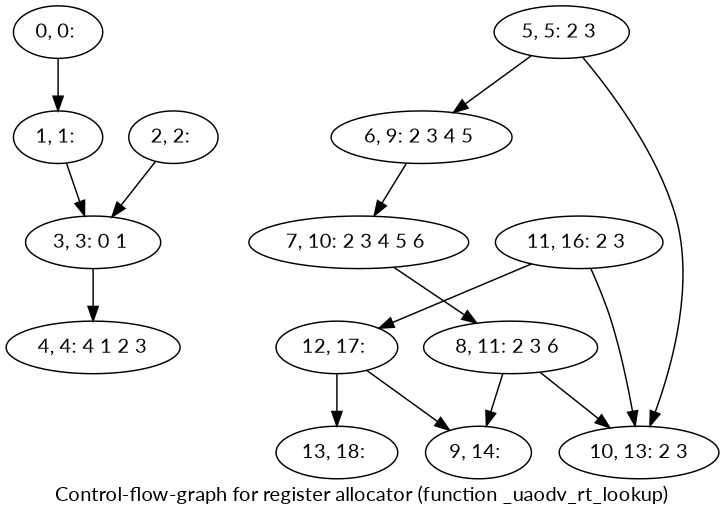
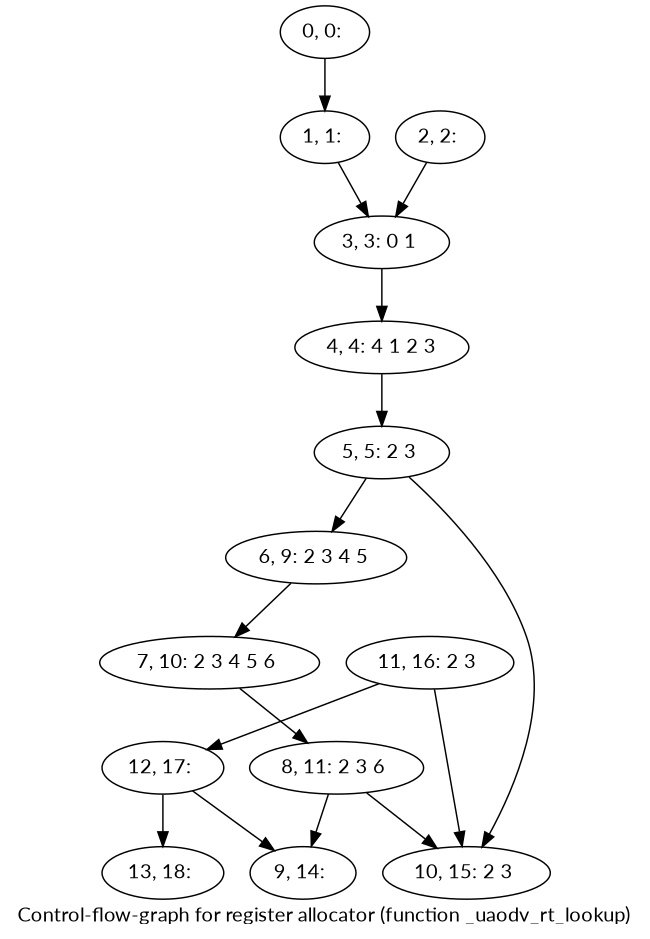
none -> (382, 393)
(639, 453) -> (467, 873)
